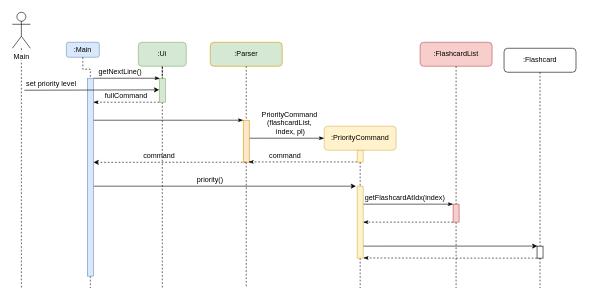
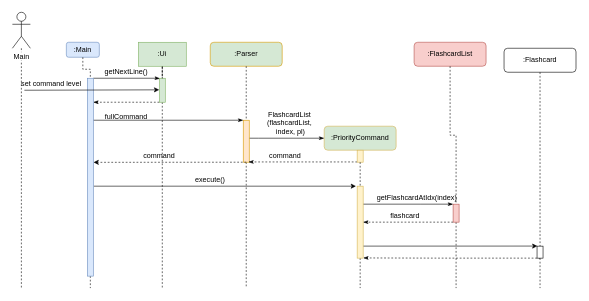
(162, 54) -> (162, 54)
(456, 54) -> (450, 54)
(120, 72) -> (126, 72)
(51, 84) -> (51, 84)
(126, 96) -> (126, 117)
(290, 123) -> (290, 123)
(360, 138) -> (360, 138)
(210, 180) -> (210, 180)
(405, 198) -> (417, 198)
none -> (405, 216)
